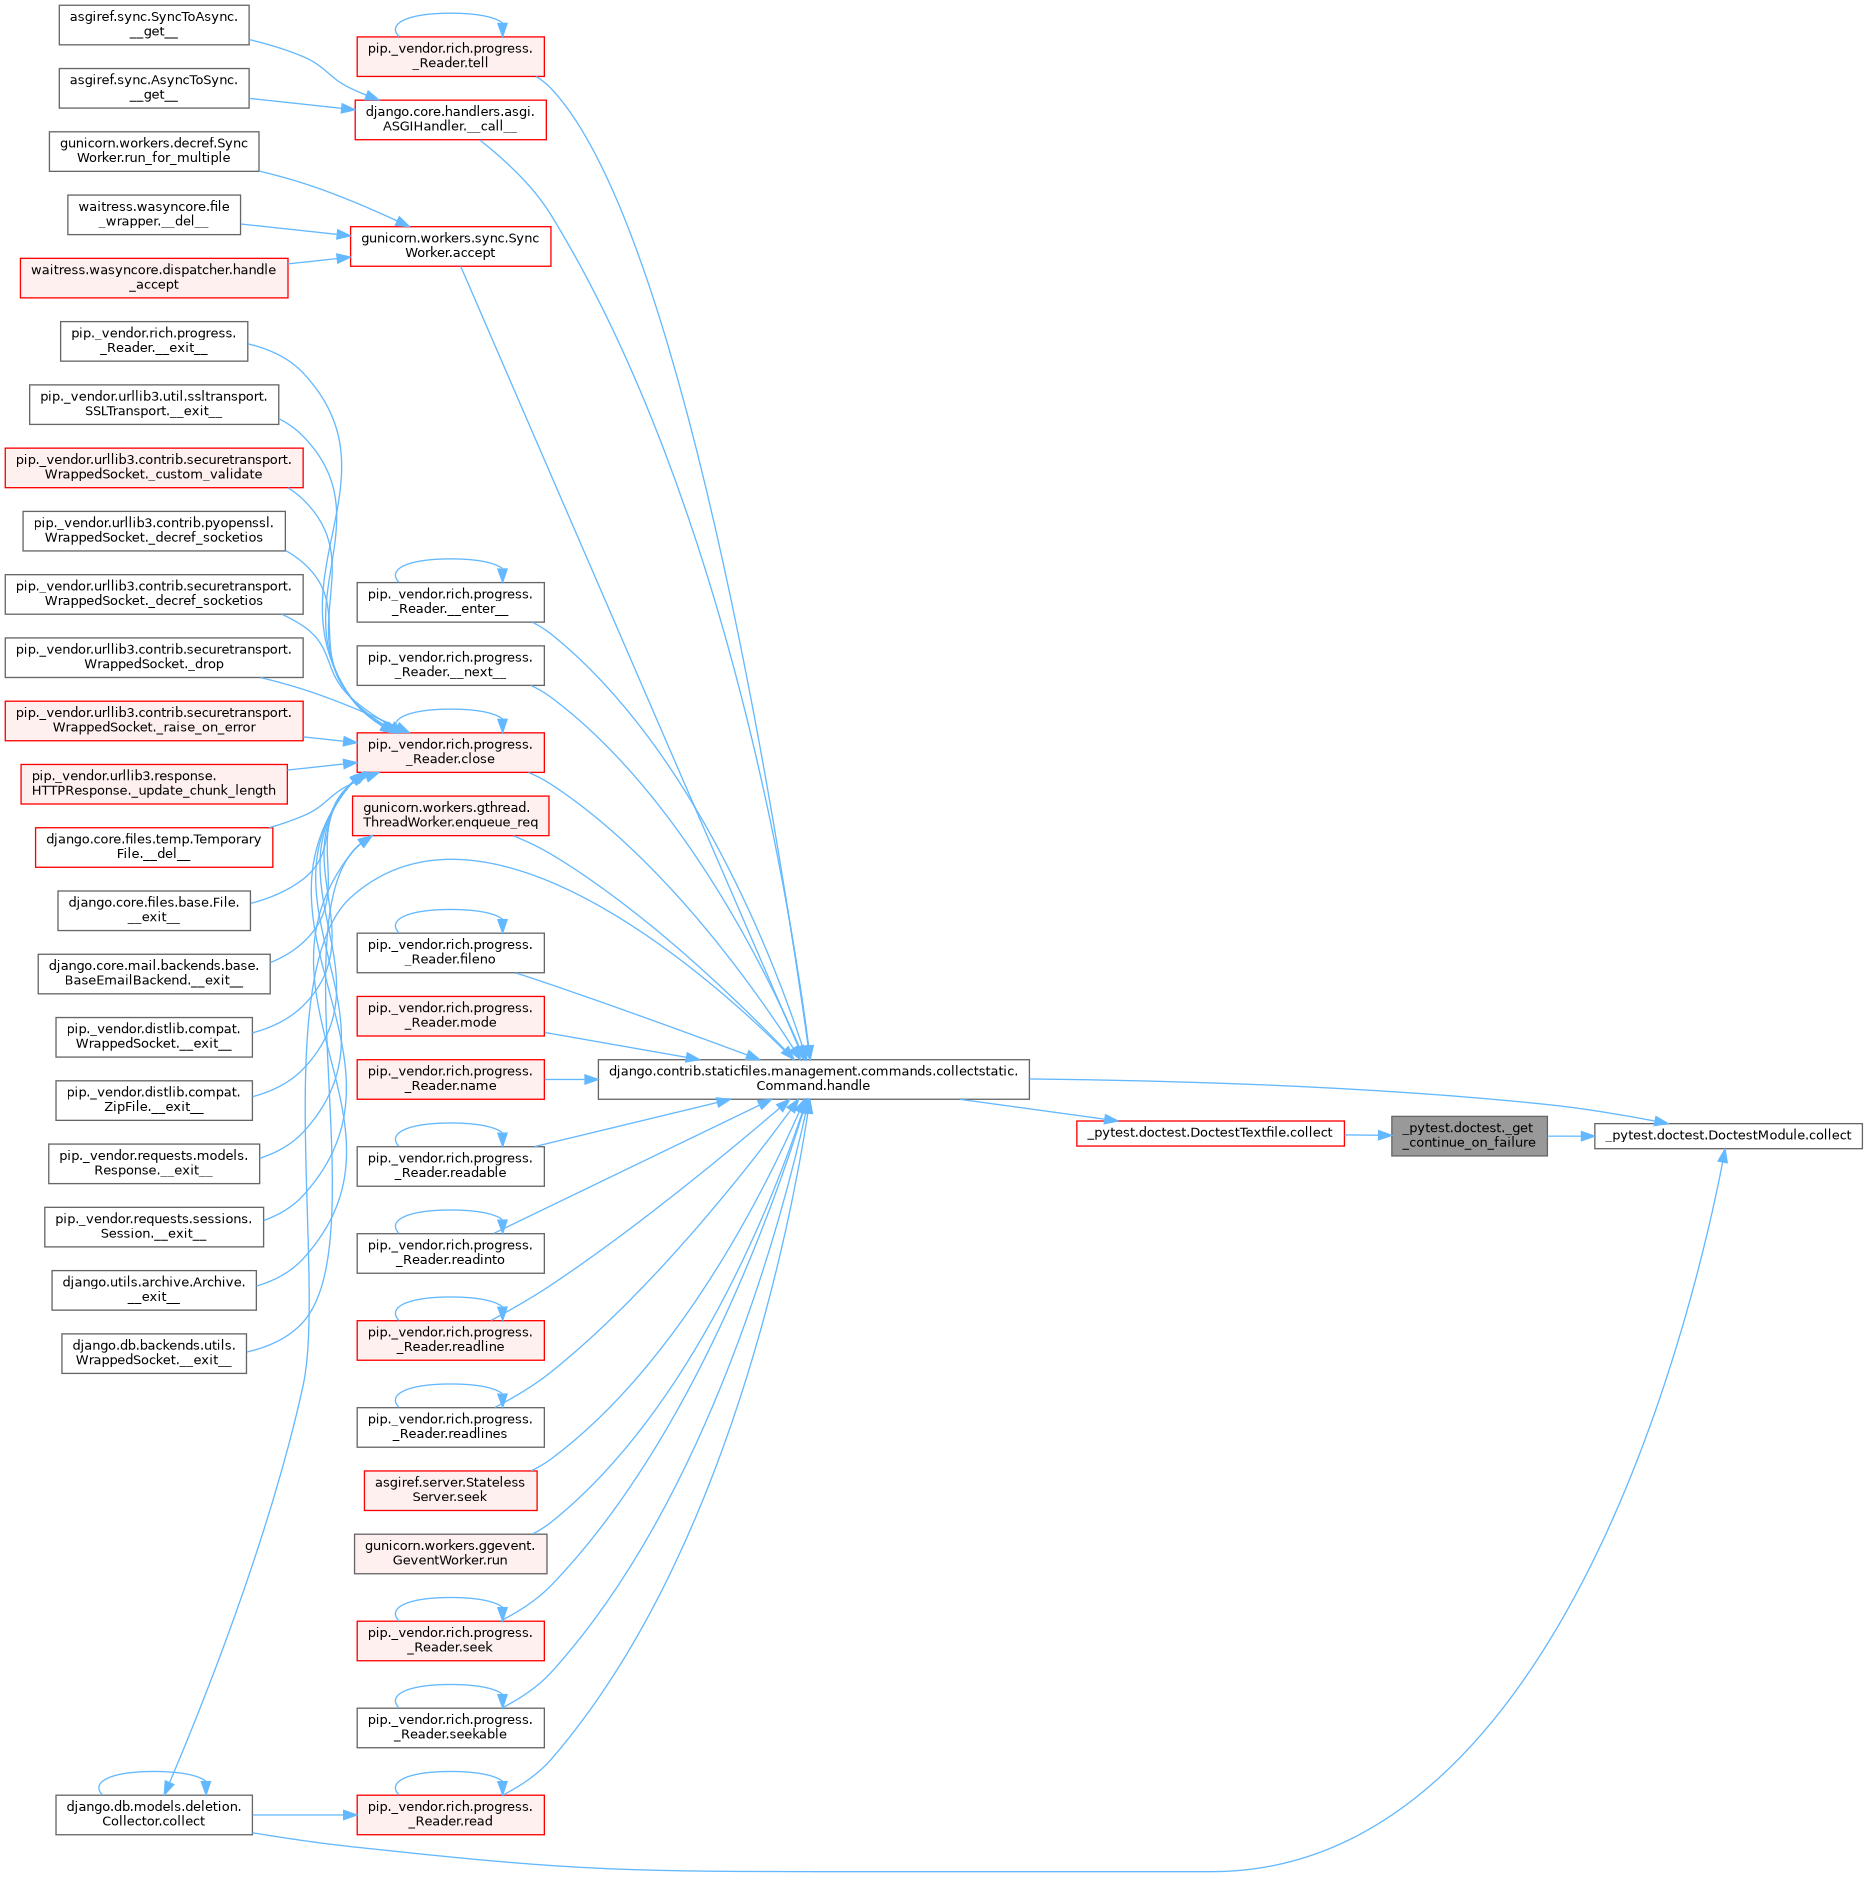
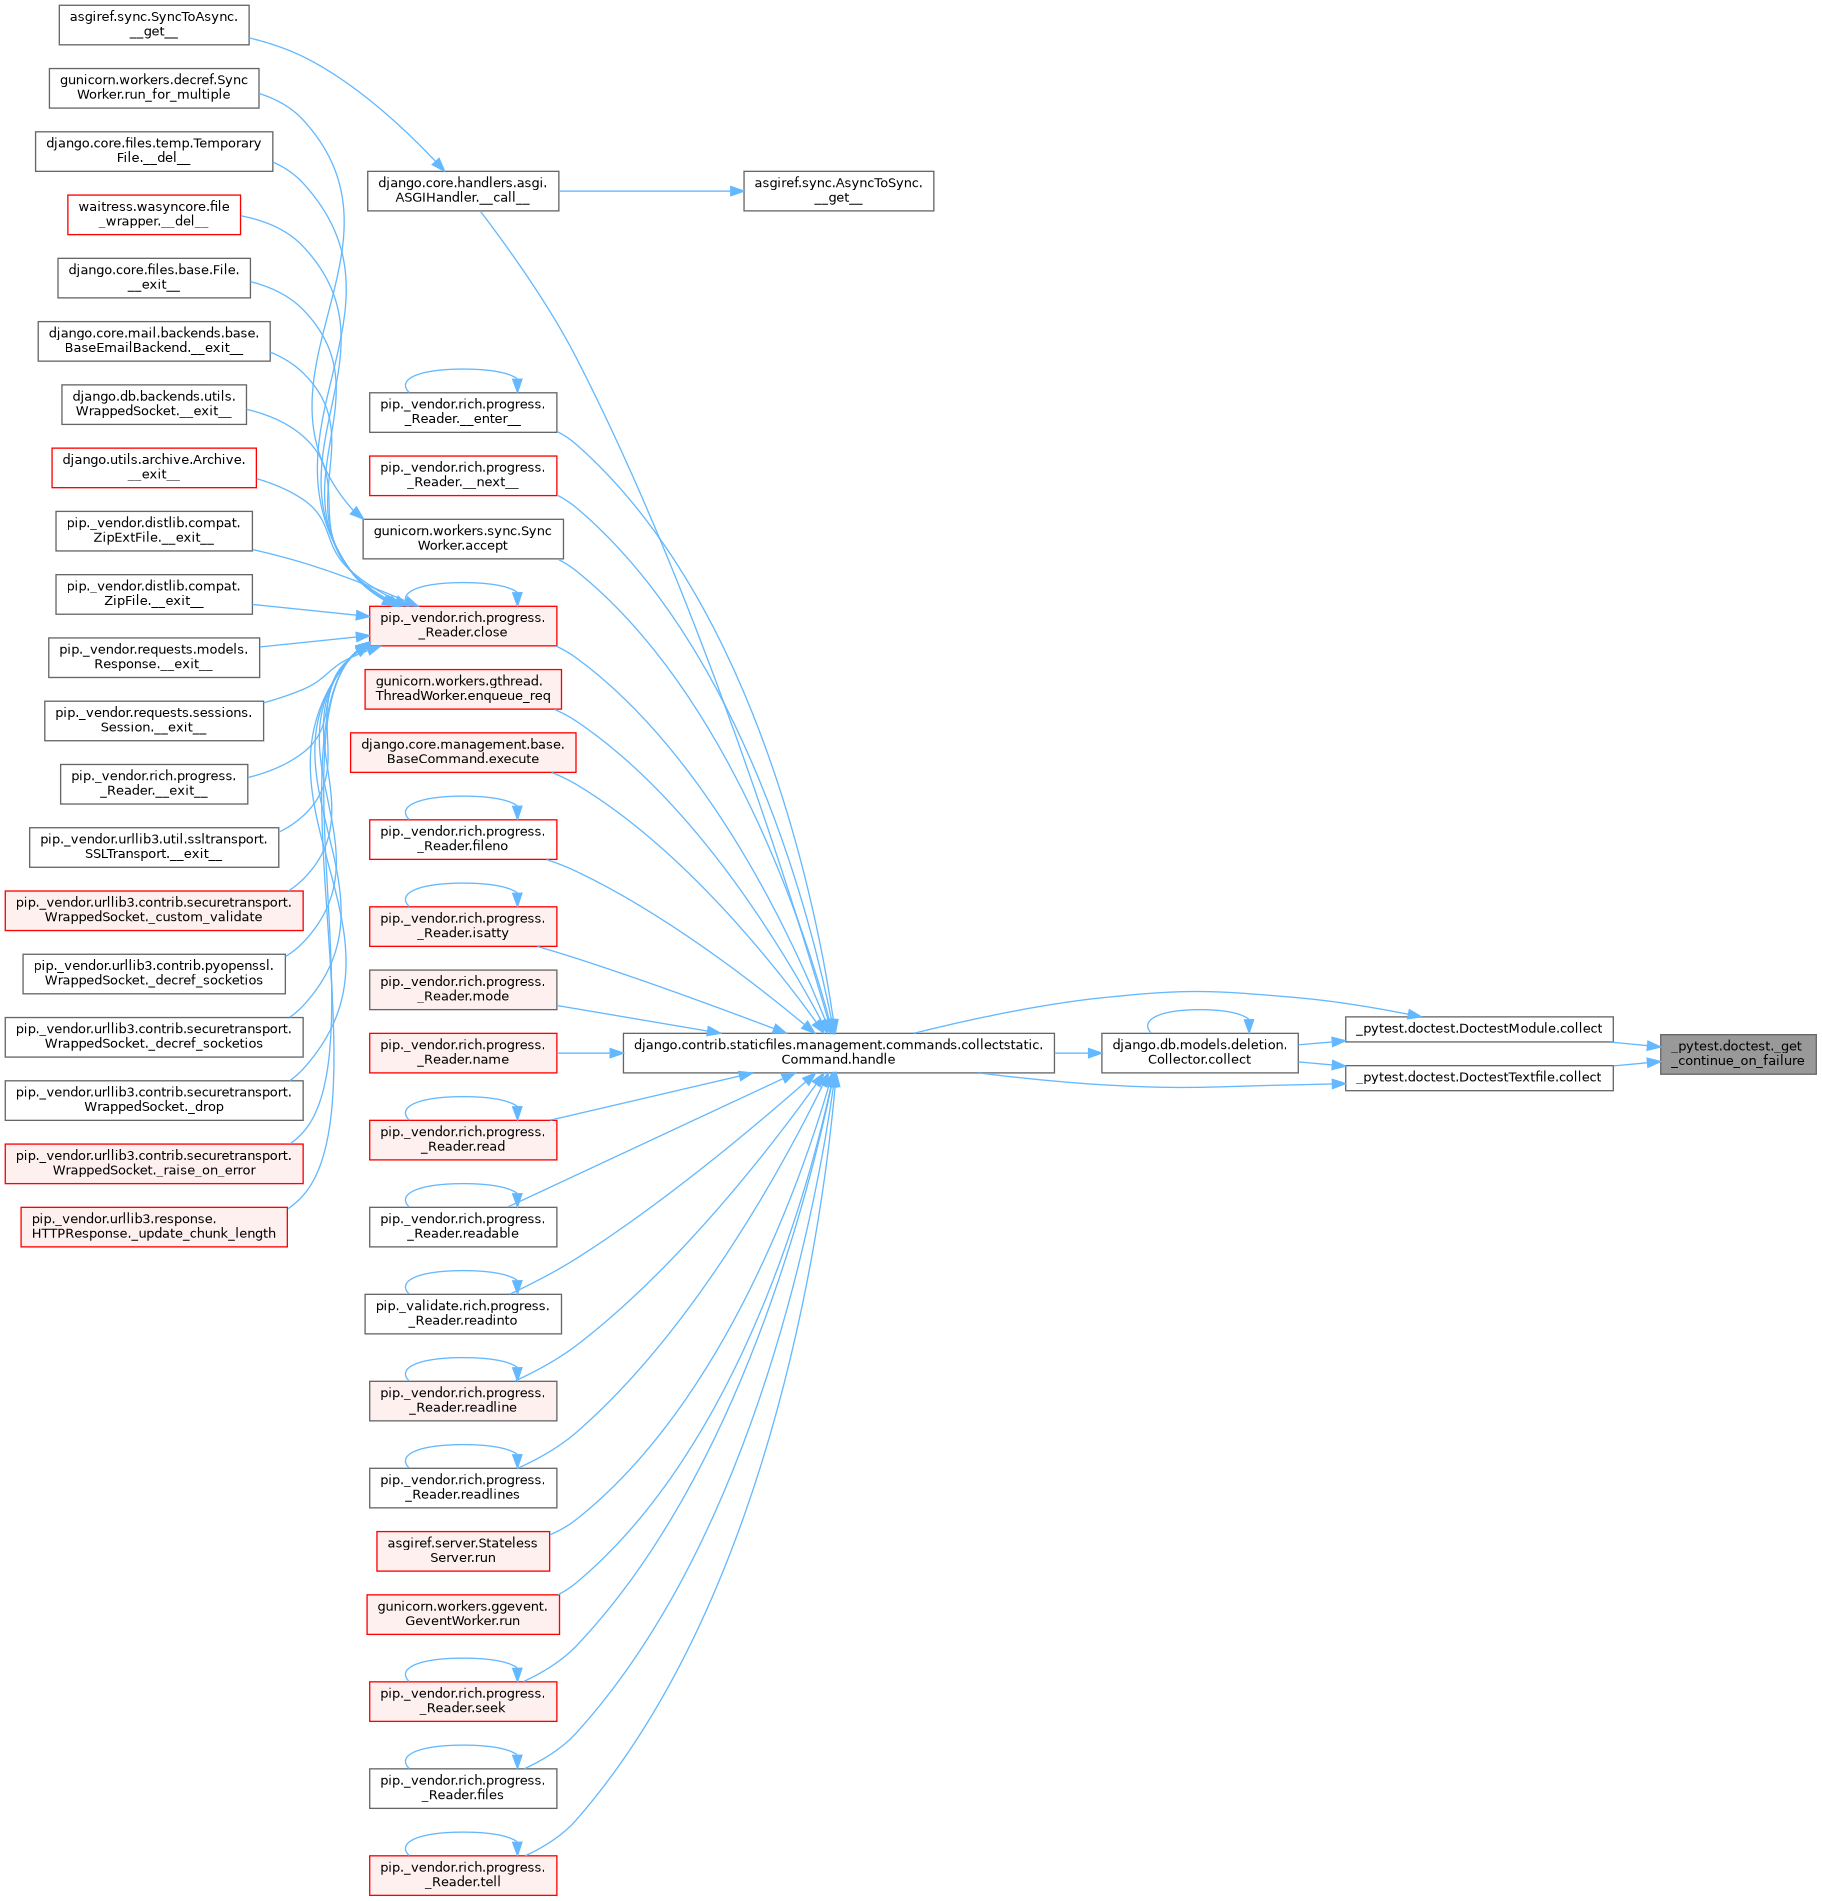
(296, 103) -> (645, 191)
(451, 120) -> (463, 191)
(154, 215) -> (154, 215)
(289, 229) -> (334, 395)
(451, 246) -> (463, 539)
(154, 278) -> none
(451, 666) -> (463, 476)
none -> (463, 753)
(154, 848) -> (154, 152)
none -> (463, 927)
(451, 953) -> (463, 840)
(451, 1016) -> (463, 990)
(154, 1037) -> (154, 531)
(330, 1114) -> (308, 442)
(1211, 1134) -> (1480, 1078)
(1564, 1136) -> (1628, 1044)
(346, 1151) -> (315, 510)
(451, 1253) -> (463, 1314)
(154, 1290) -> (154, 468)
(451, 1340) -> (463, 1401)
(451, 1491) -> (463, 1551)
(451, 1554) -> (463, 1615)
(451, 1728) -> (463, 1789)
(298, 1815) -> (1315, 1063)
